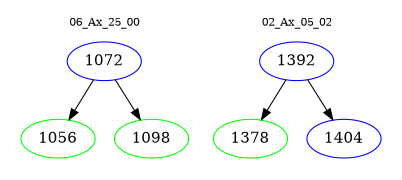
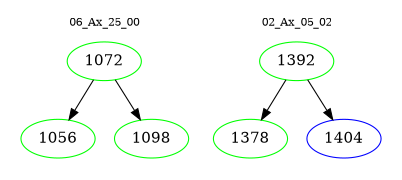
(104, 61) -> (104, 61)
(297, 61) -> (297, 61)
